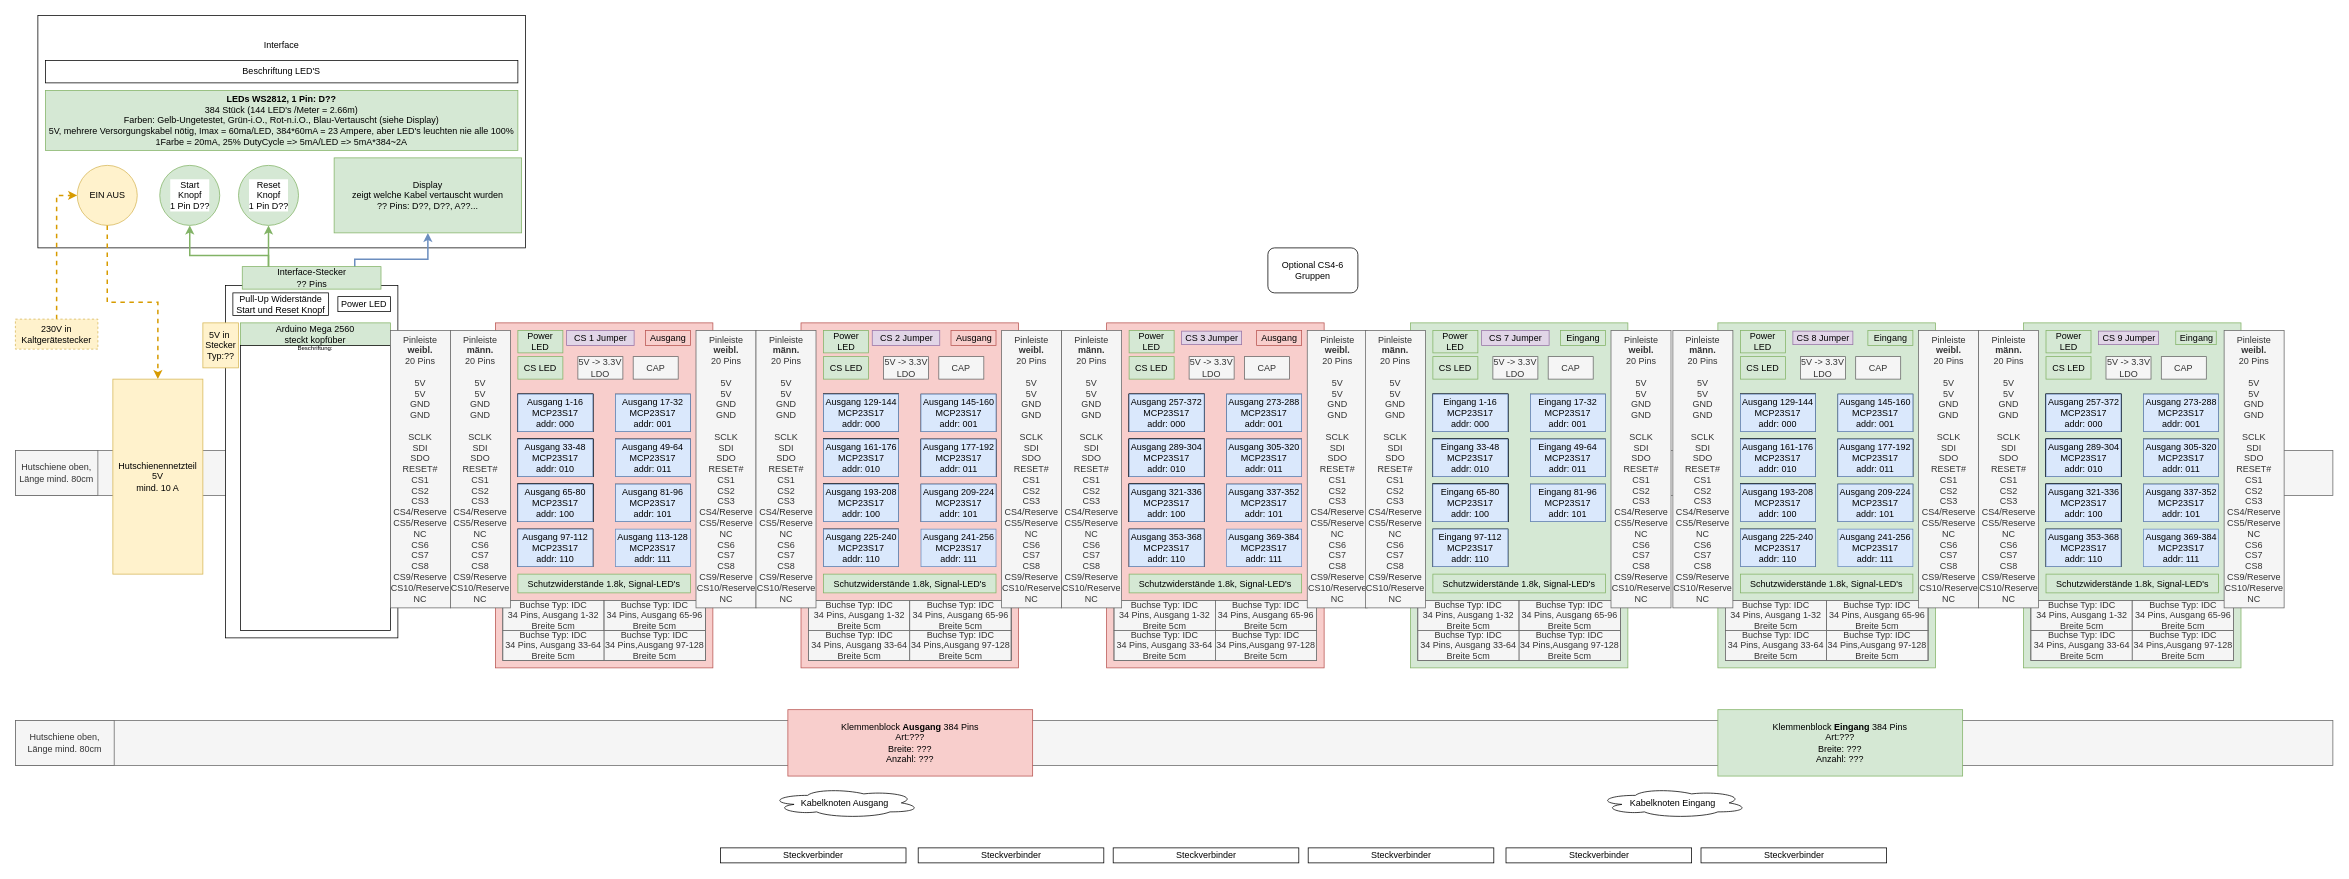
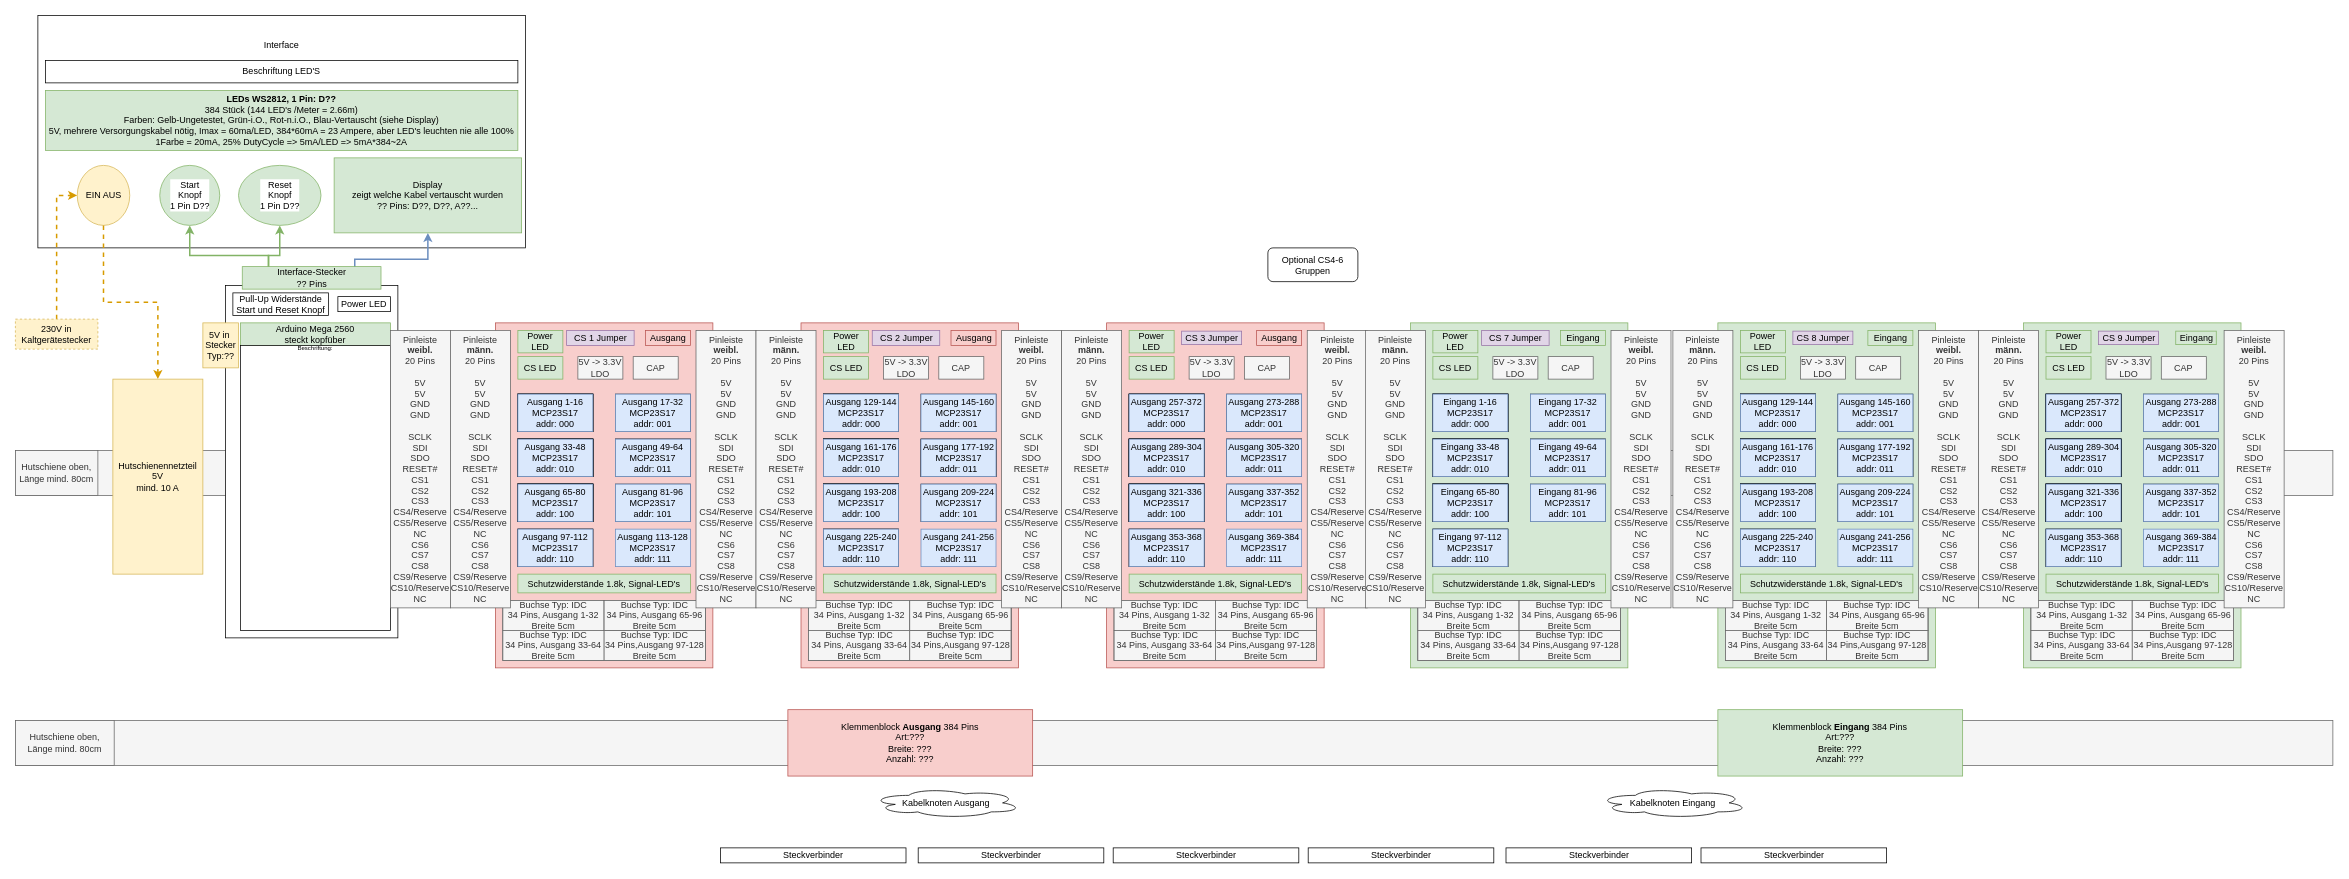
(107, 195) -> (104, 195)
(269, 195) -> (280, 195)
(1313, 270) -> (1313, 265)
(845, 803) -> (946, 803)
